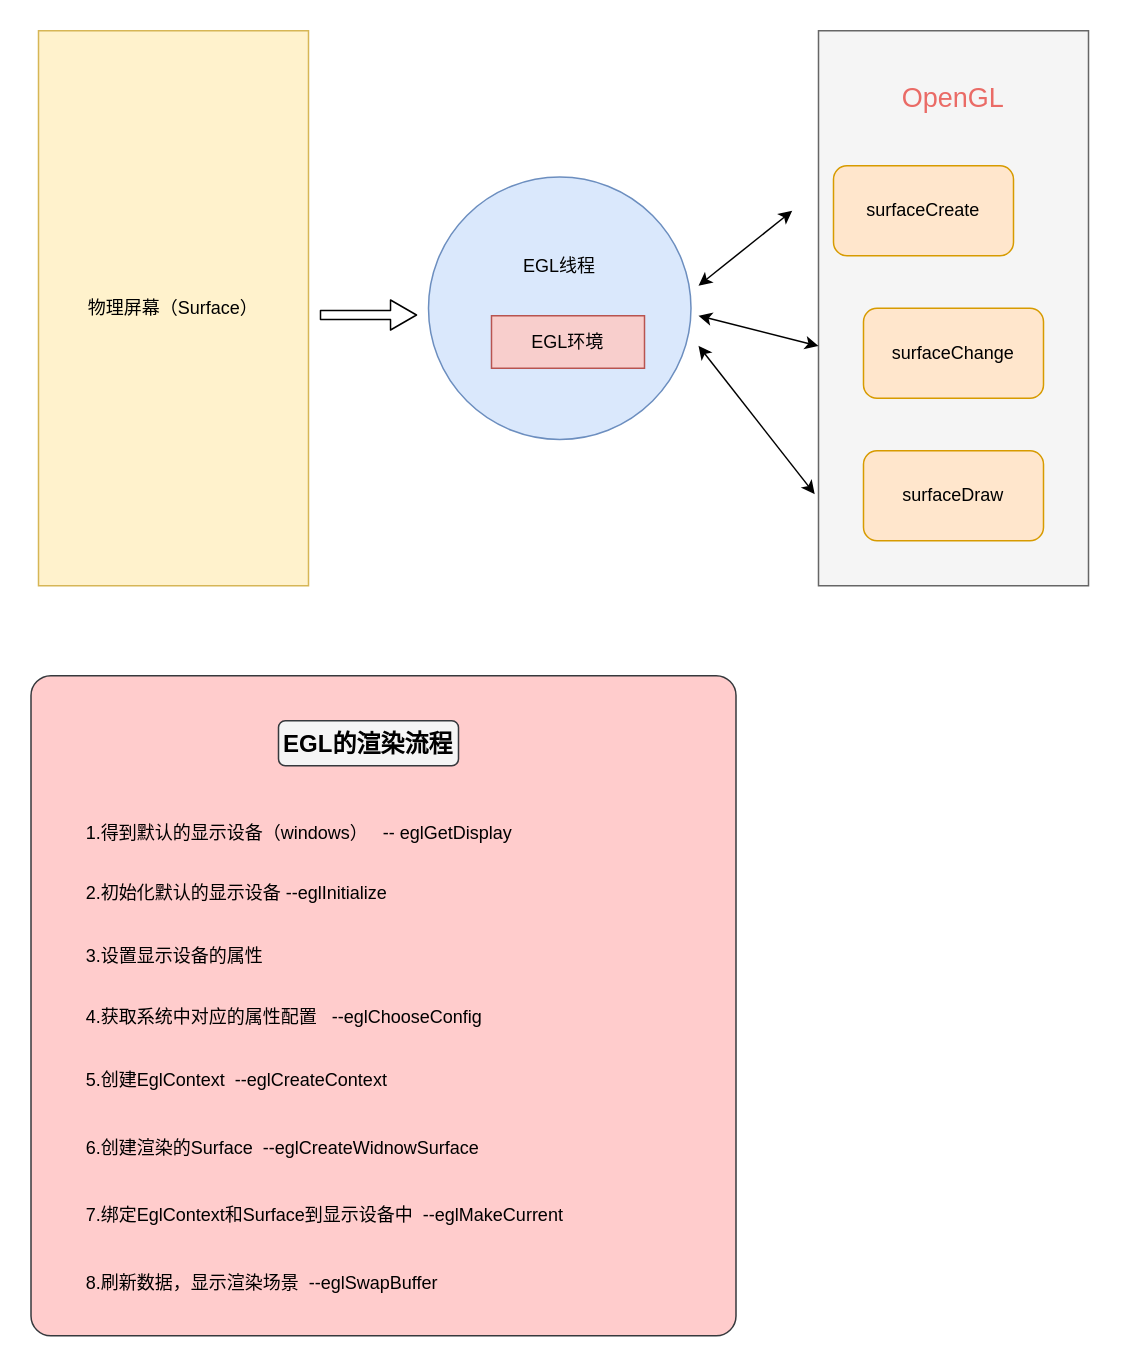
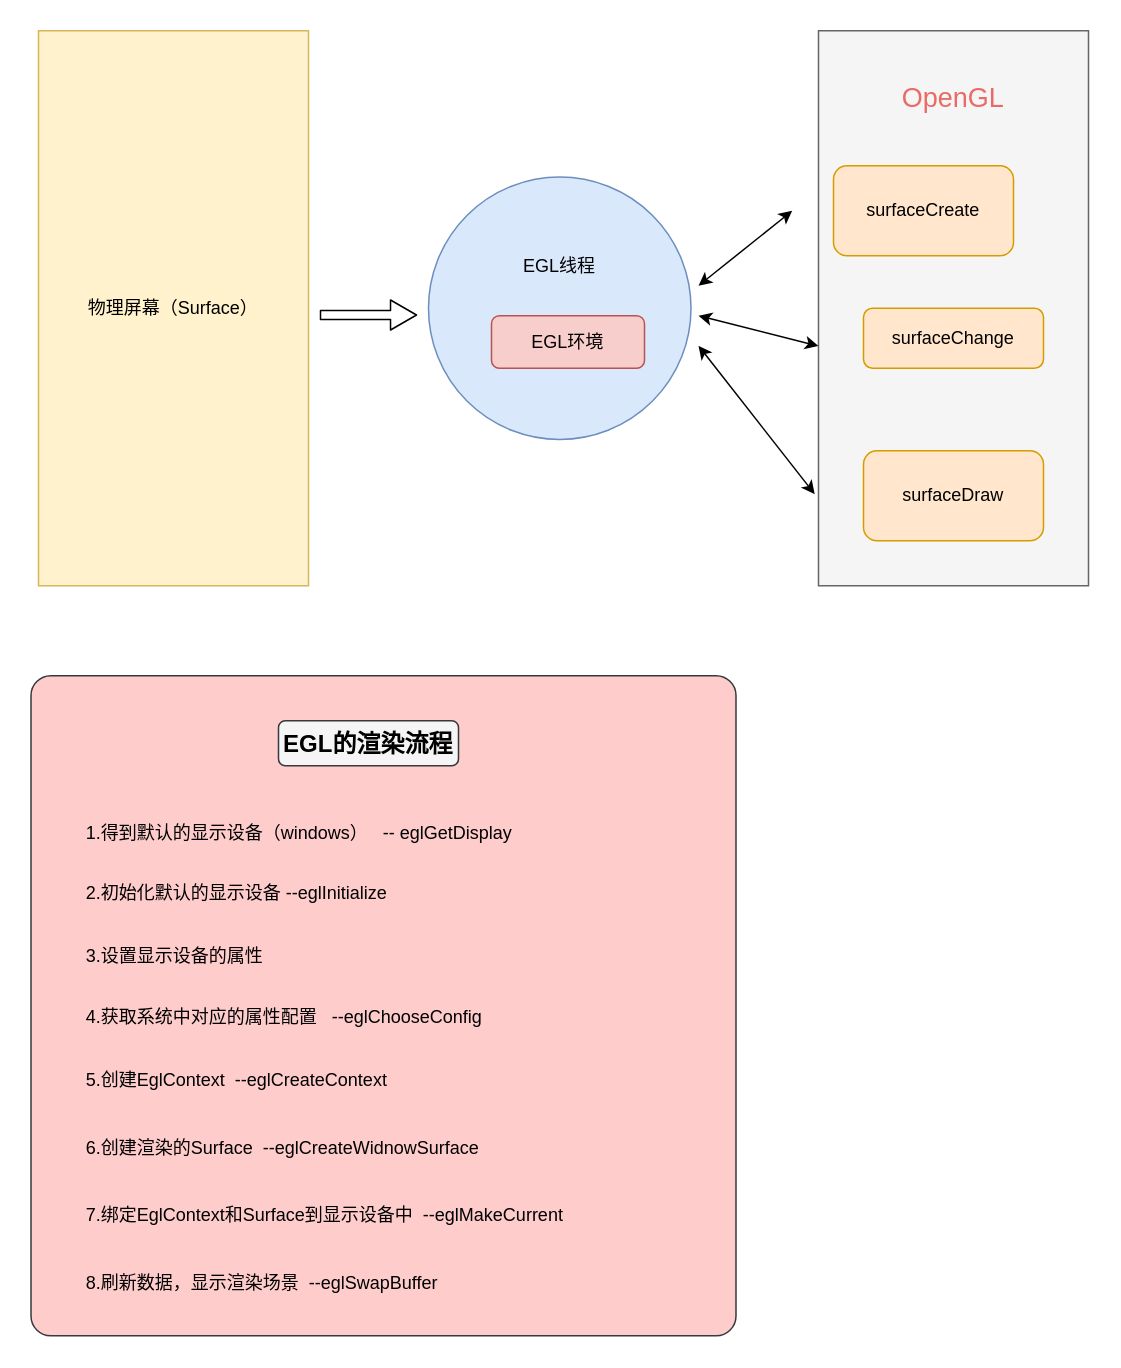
(568, 342) -> (568, 342)
(953, 353) -> (953, 338)
